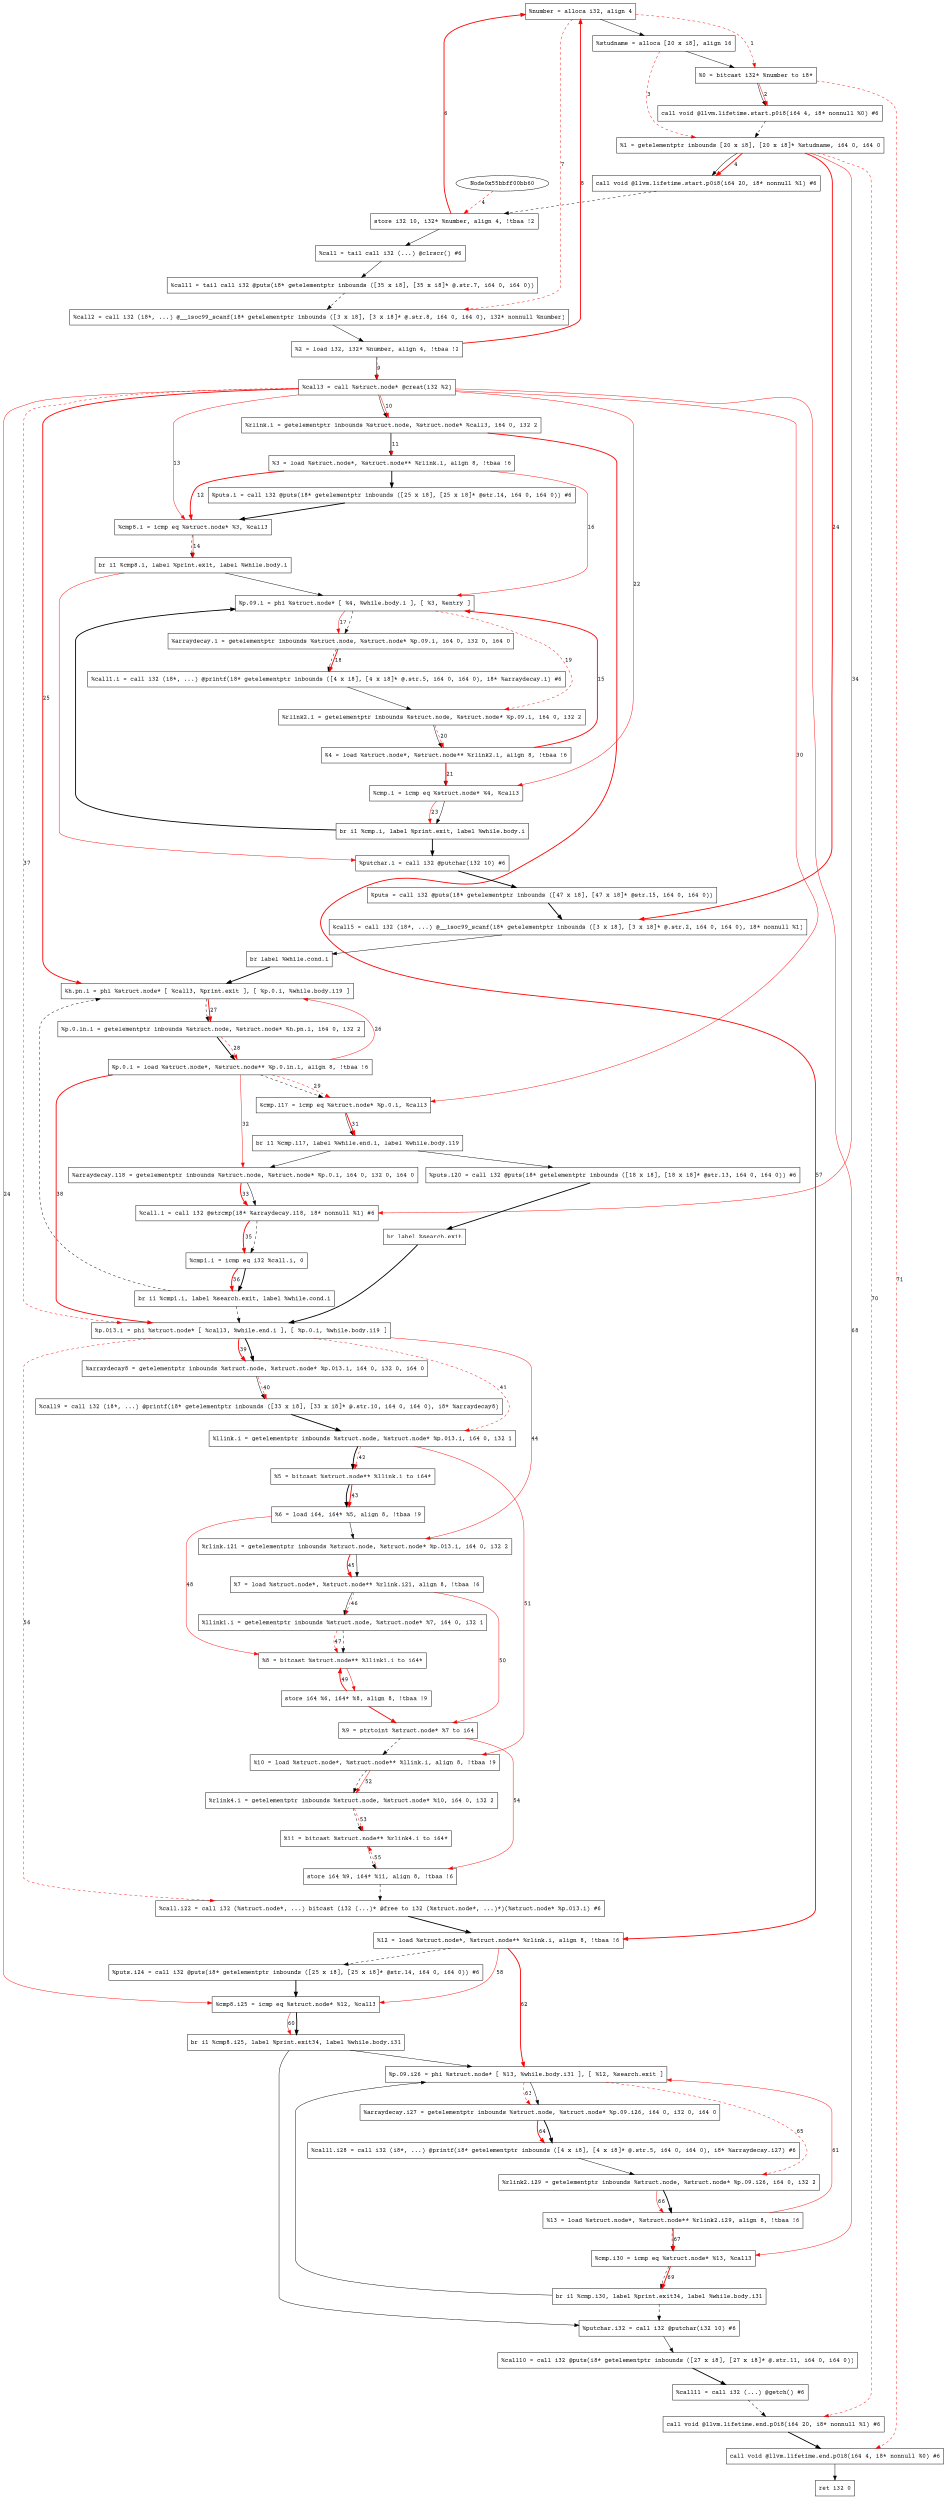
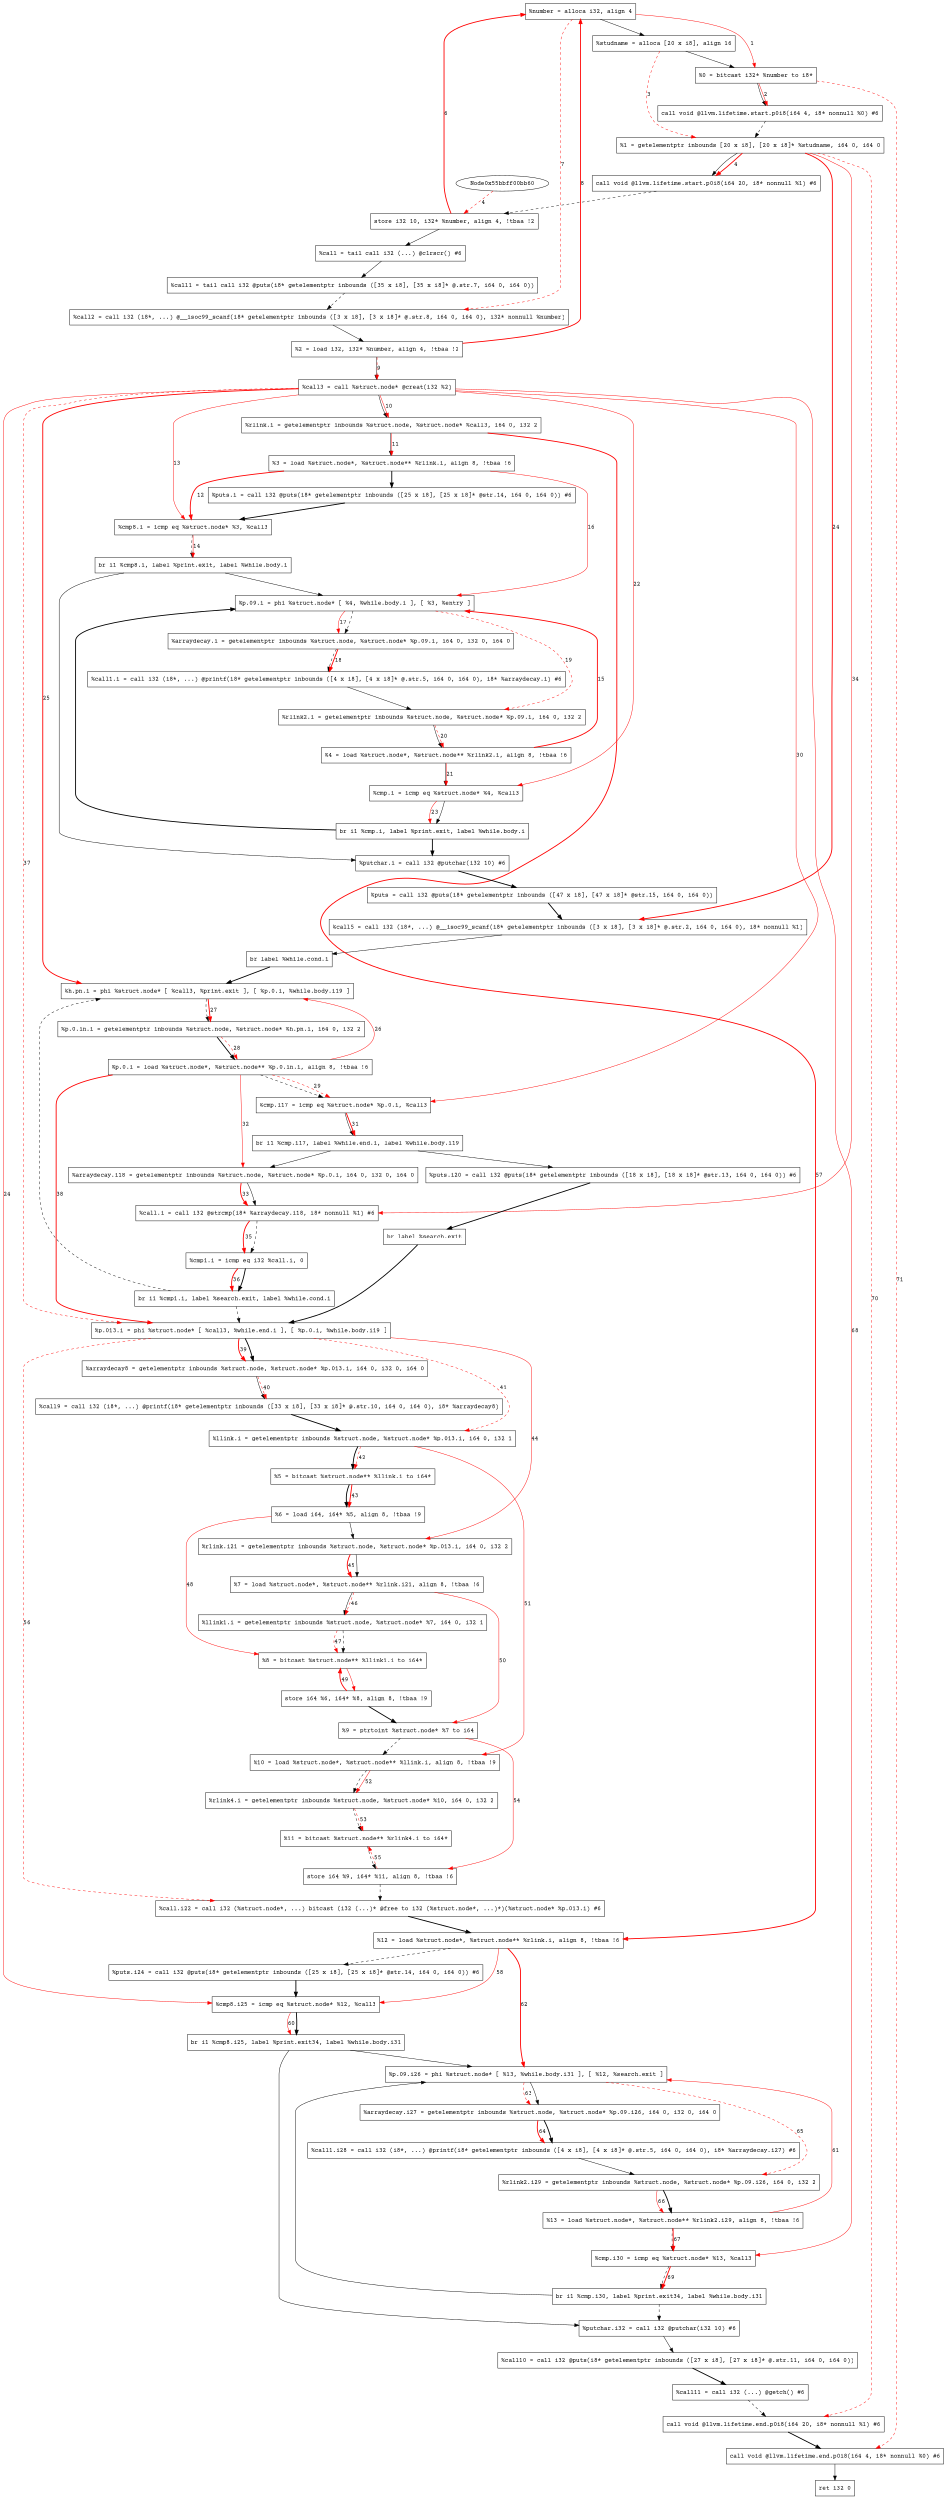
(704, 23) -> (704, 23)
(59, 827) -> (59, 827)
(380, 1713) -> (380, 1713)
